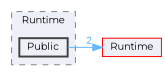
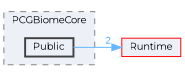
(43, 21) -> (49, 21)
